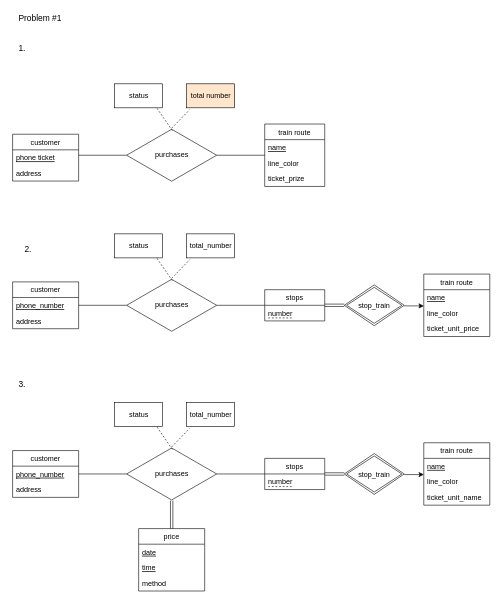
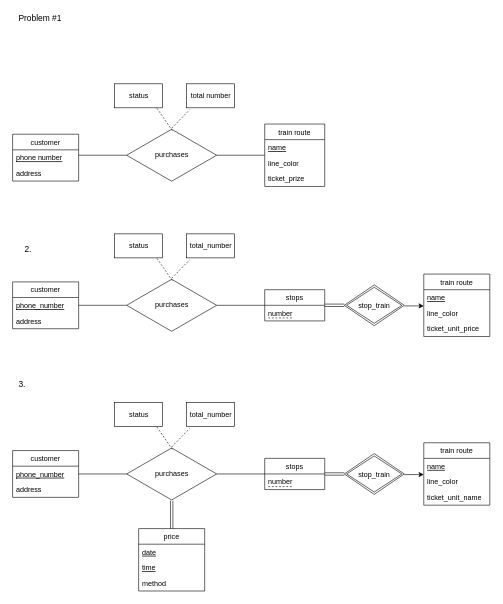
(22, 48) -> none
(211, 96) -> (211, 96)
(38, 158) -> (39, 158)
